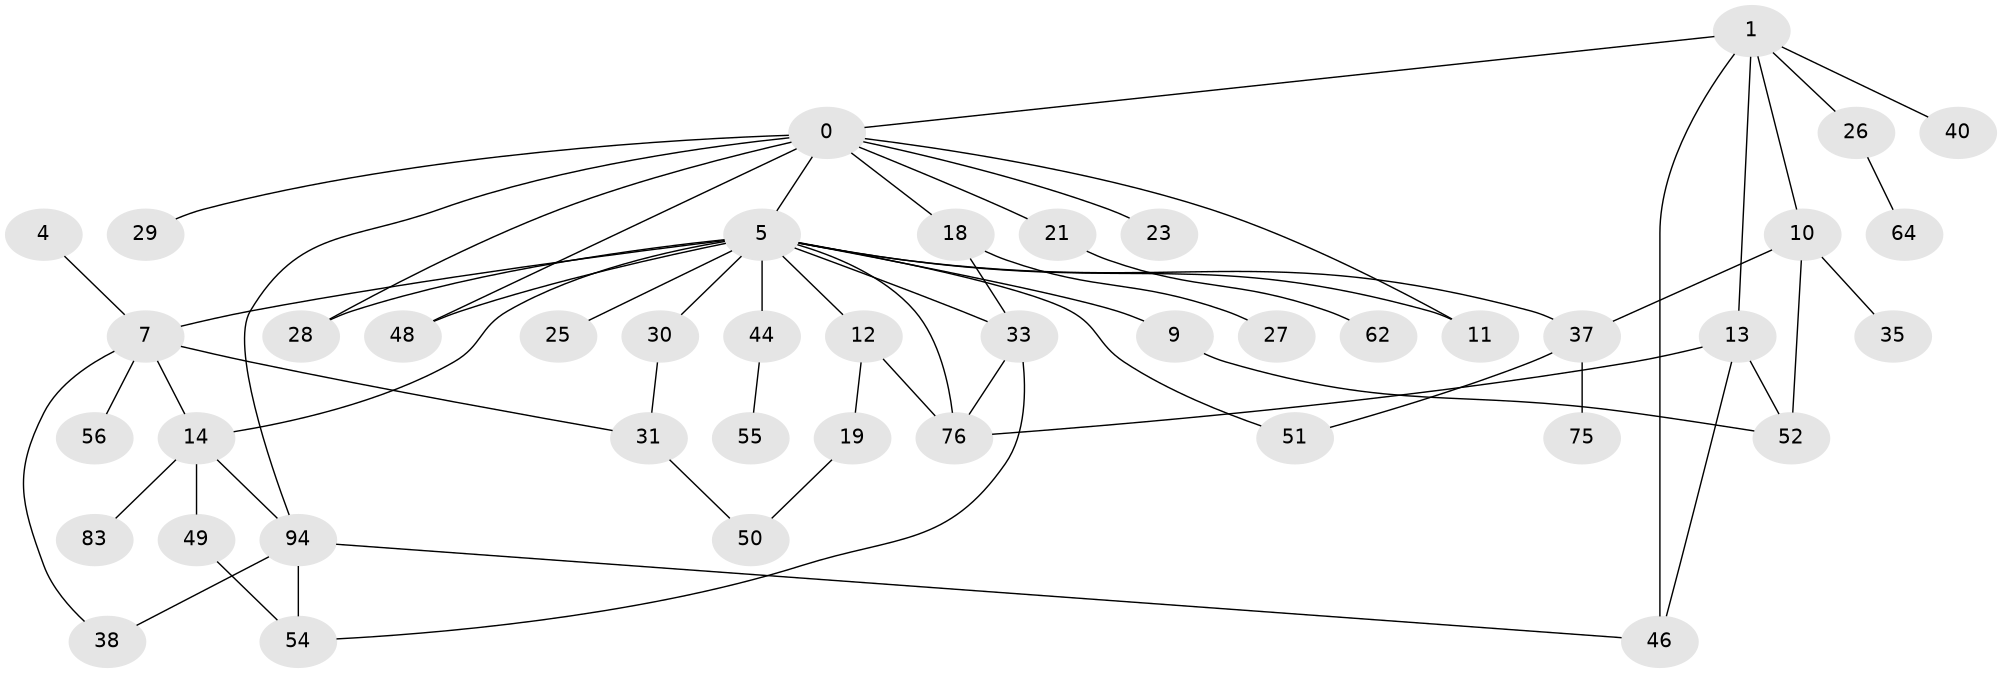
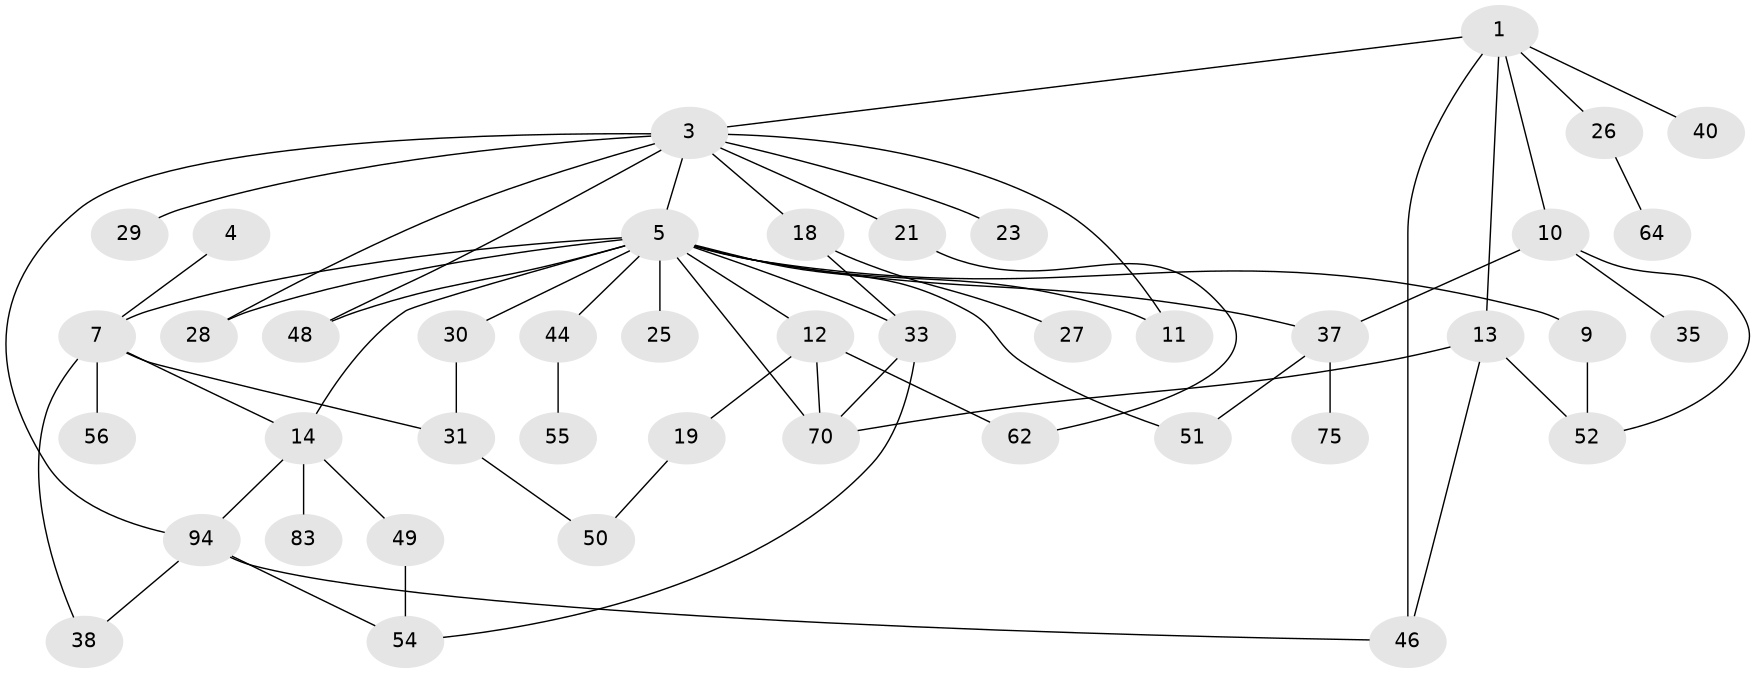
(827, 133) -> (690, 133)
none -> (918, 387)
(954, 438) -> (821, 438)
